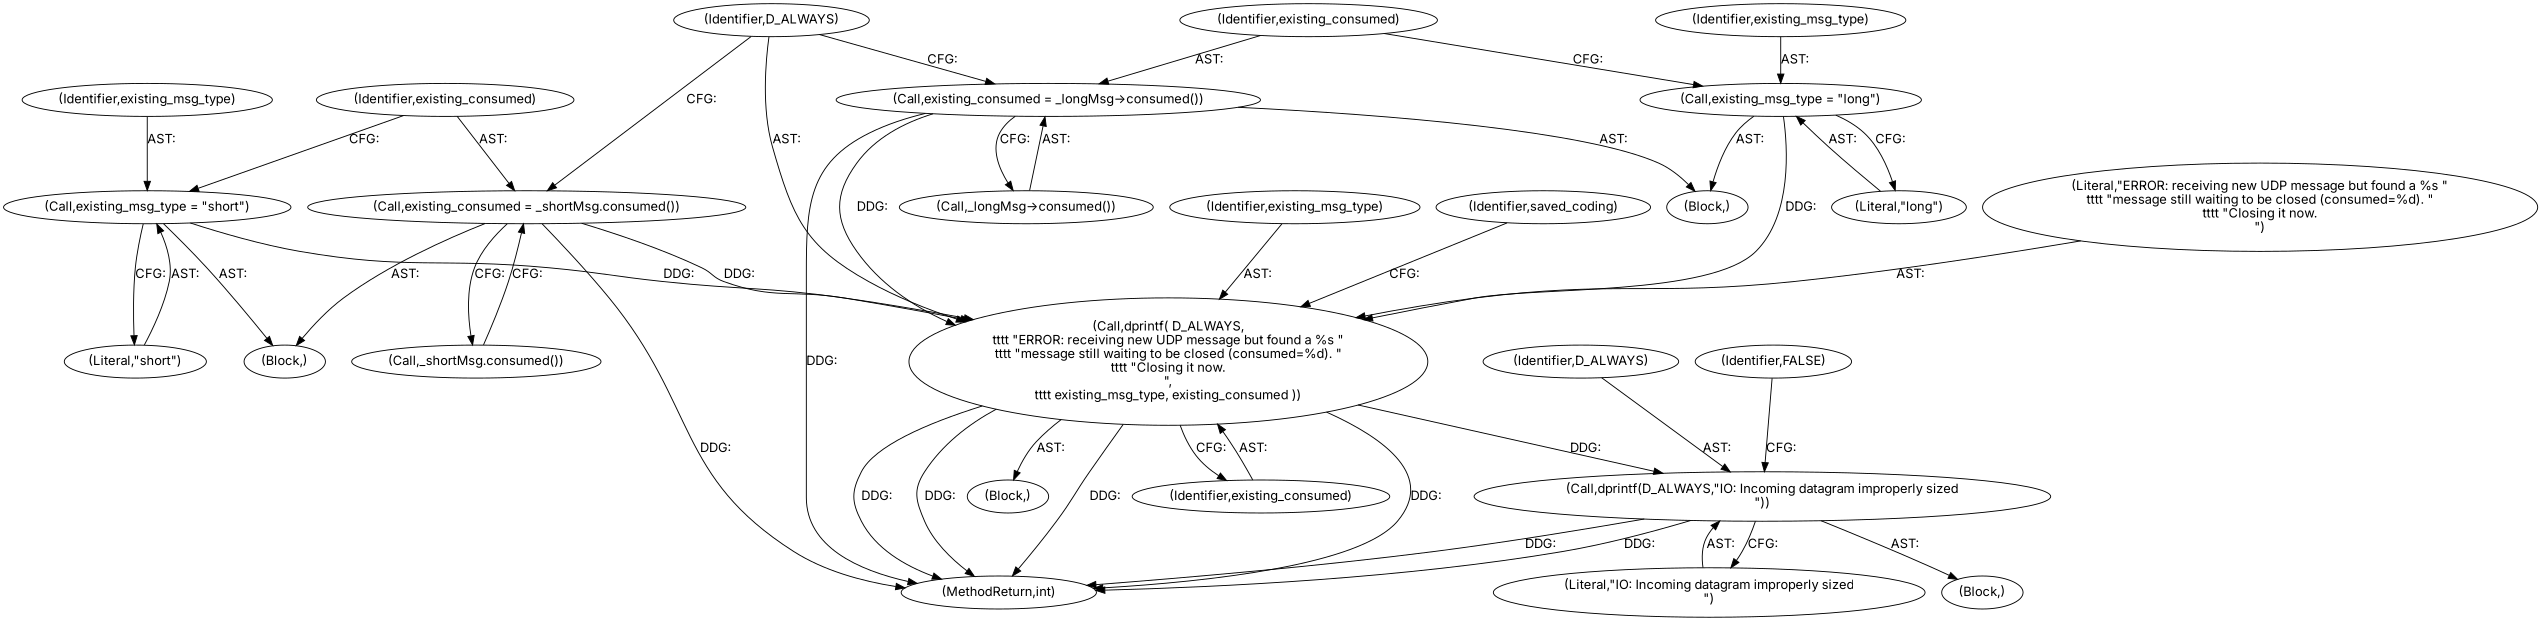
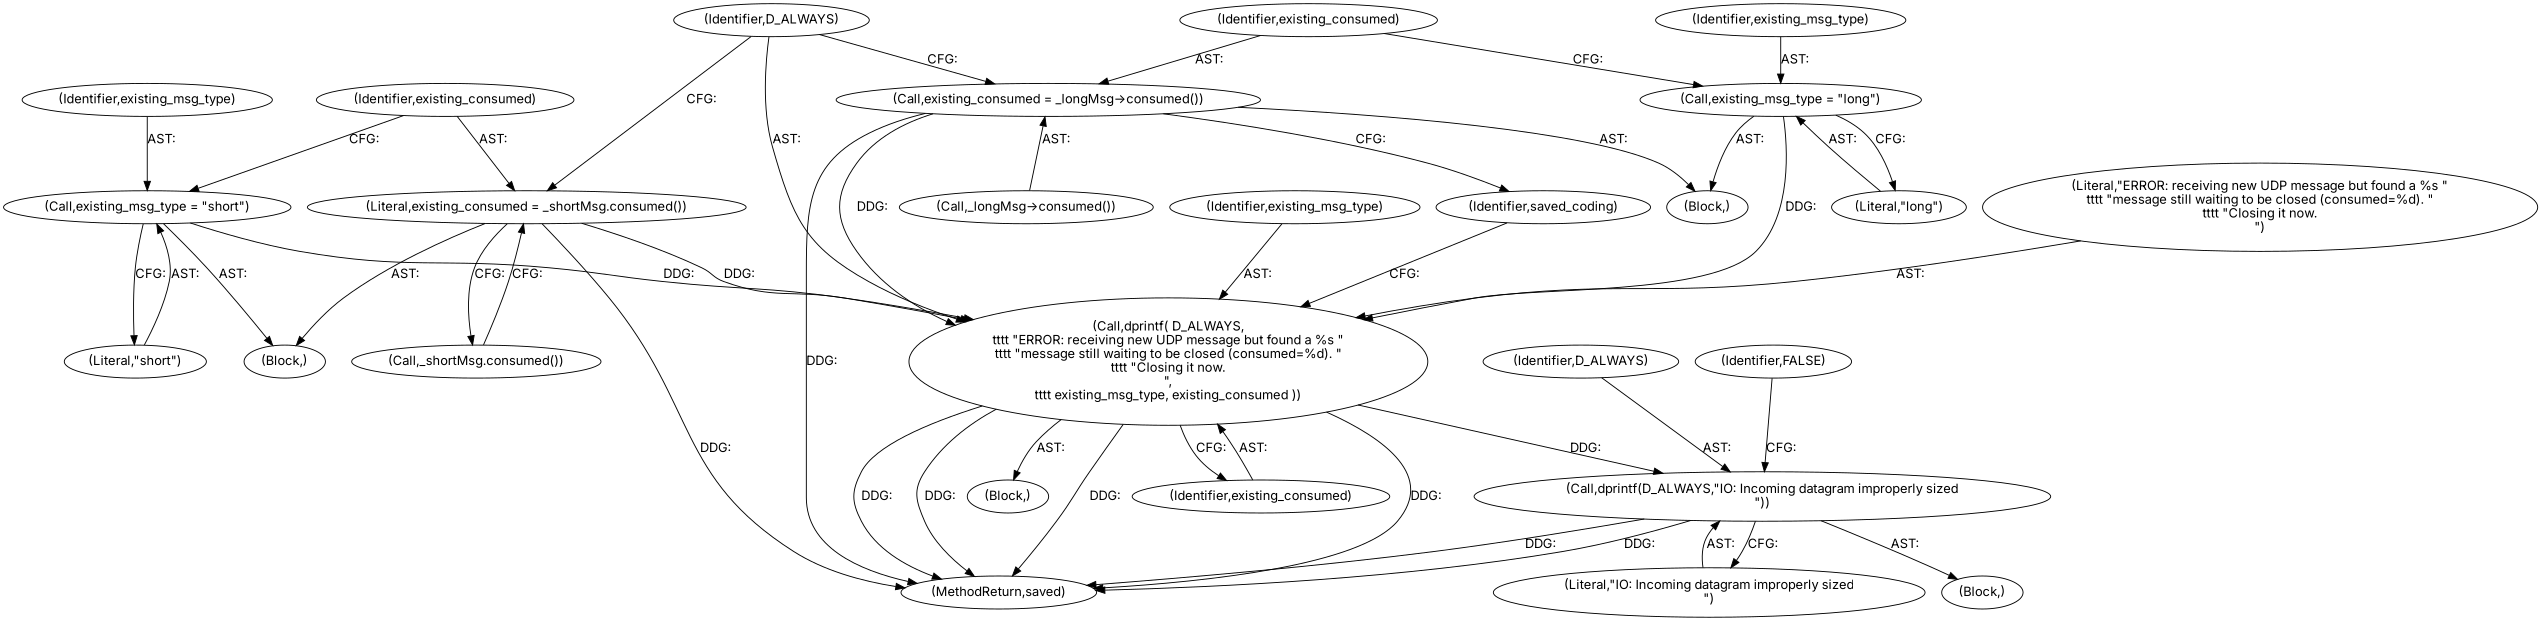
(996, 147) -> (1334, 142)
(527, 207) -> (527, 207)
(999, 593) -> (999, 593)
